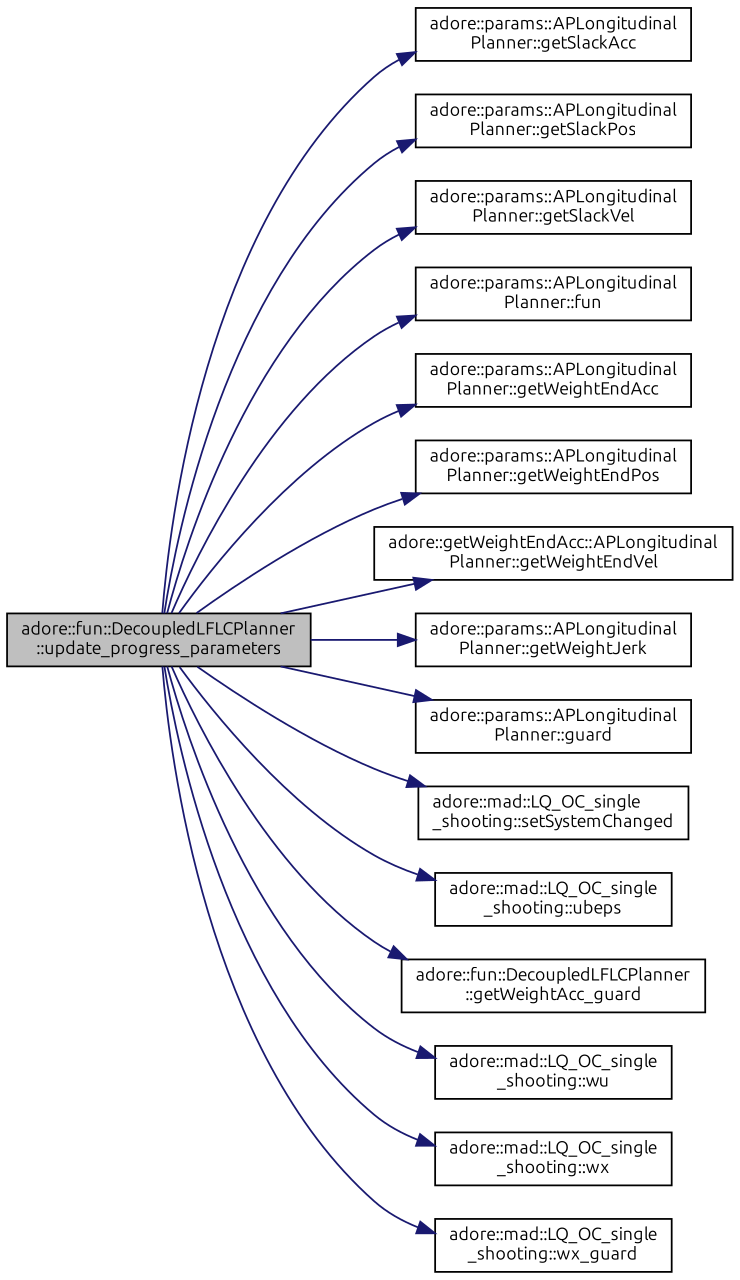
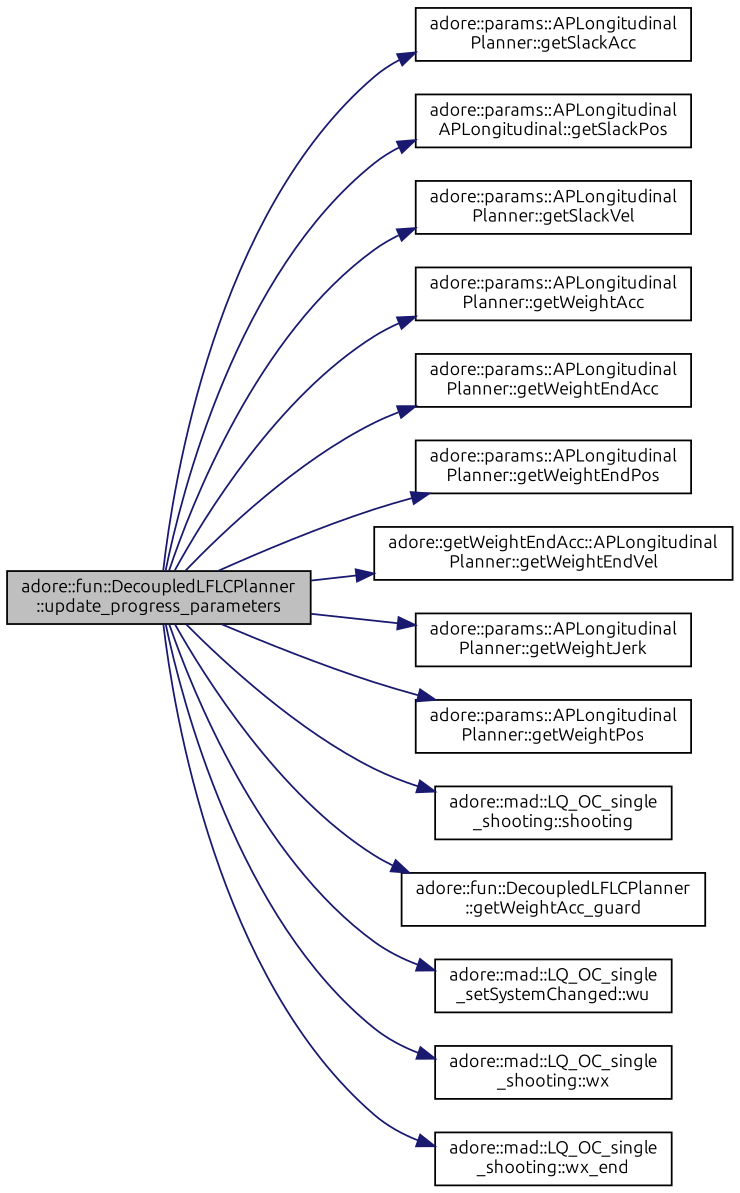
(553, 121) -> (553, 121)
(553, 294) -> (553, 294)
(553, 726) -> (553, 726)
(553, 813) -> (553, 813)
(553, 899) -> none
(553, 1072) -> (553, 986)
(553, 1245) -> (553, 1159)
